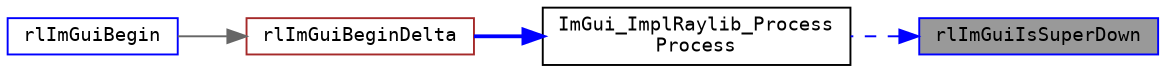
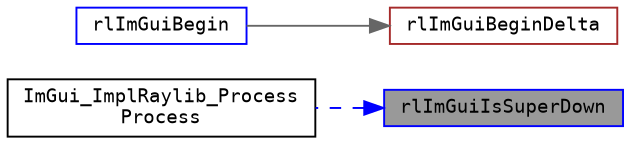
(498, 36) -> none
